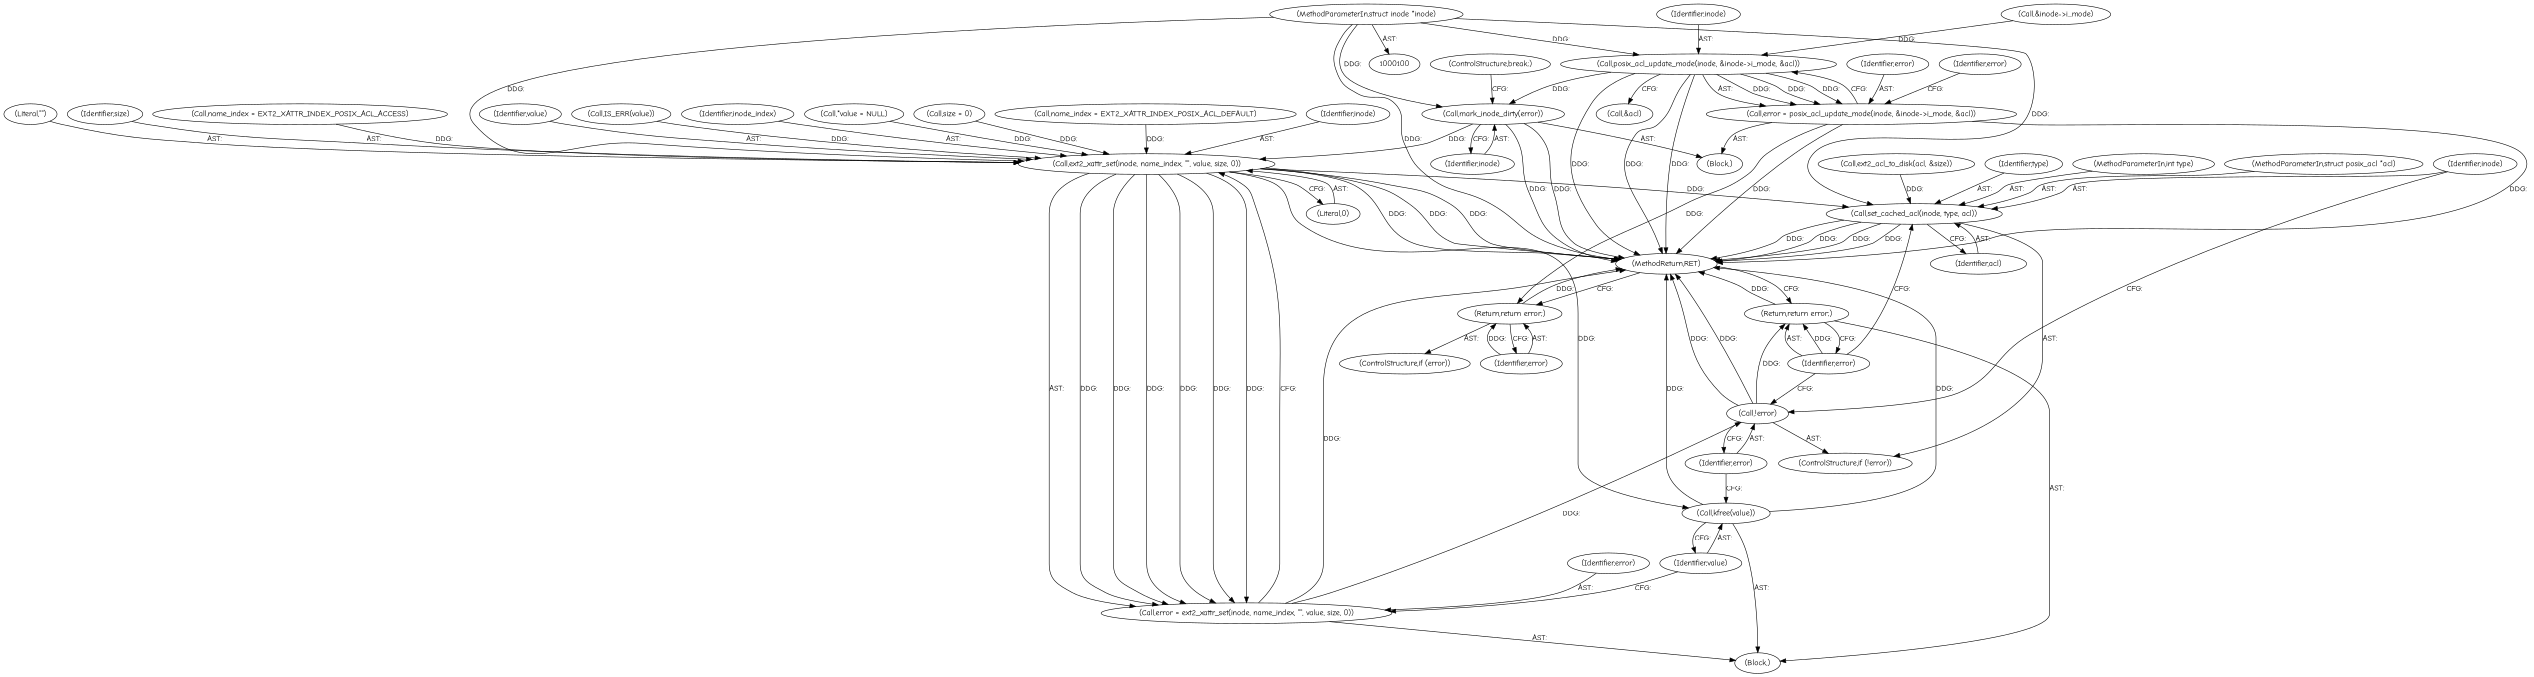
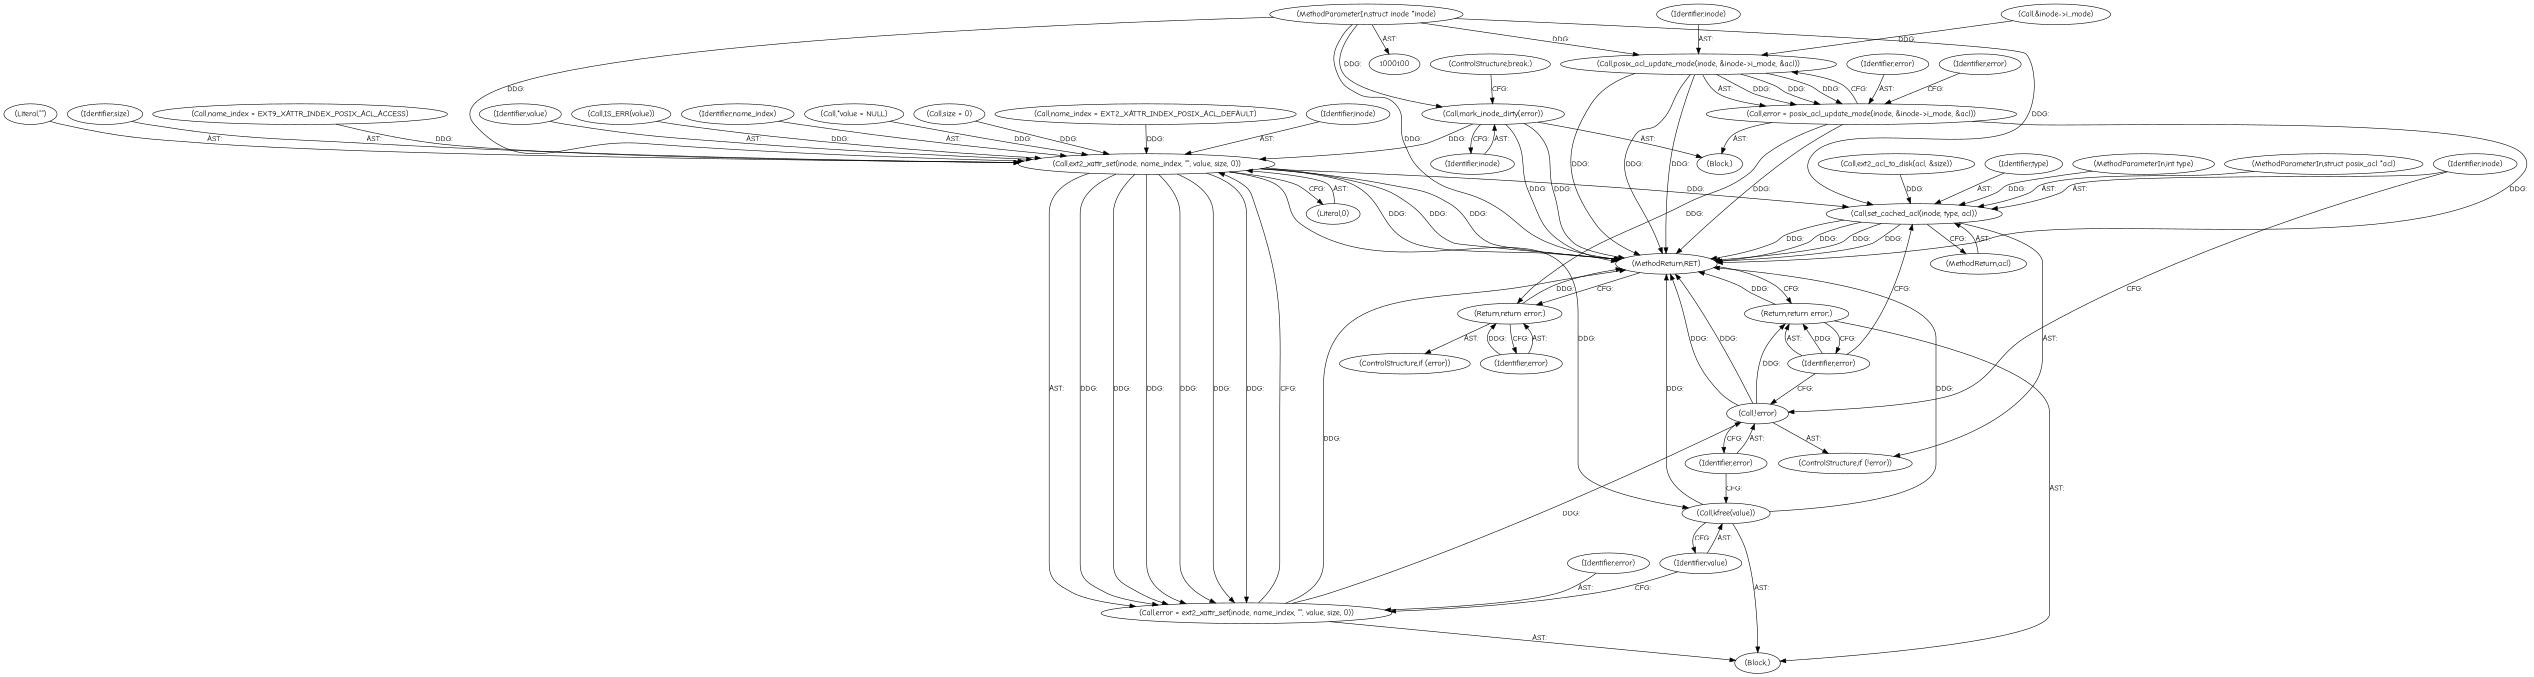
(1561, 82) -> none
(300, 114) -> (300, 114)
(738, 114) -> (738, 114)
(1625, 114) -> none
(2018, 189) -> (2018, 189)
(1978, 264) -> (1978, 264)
